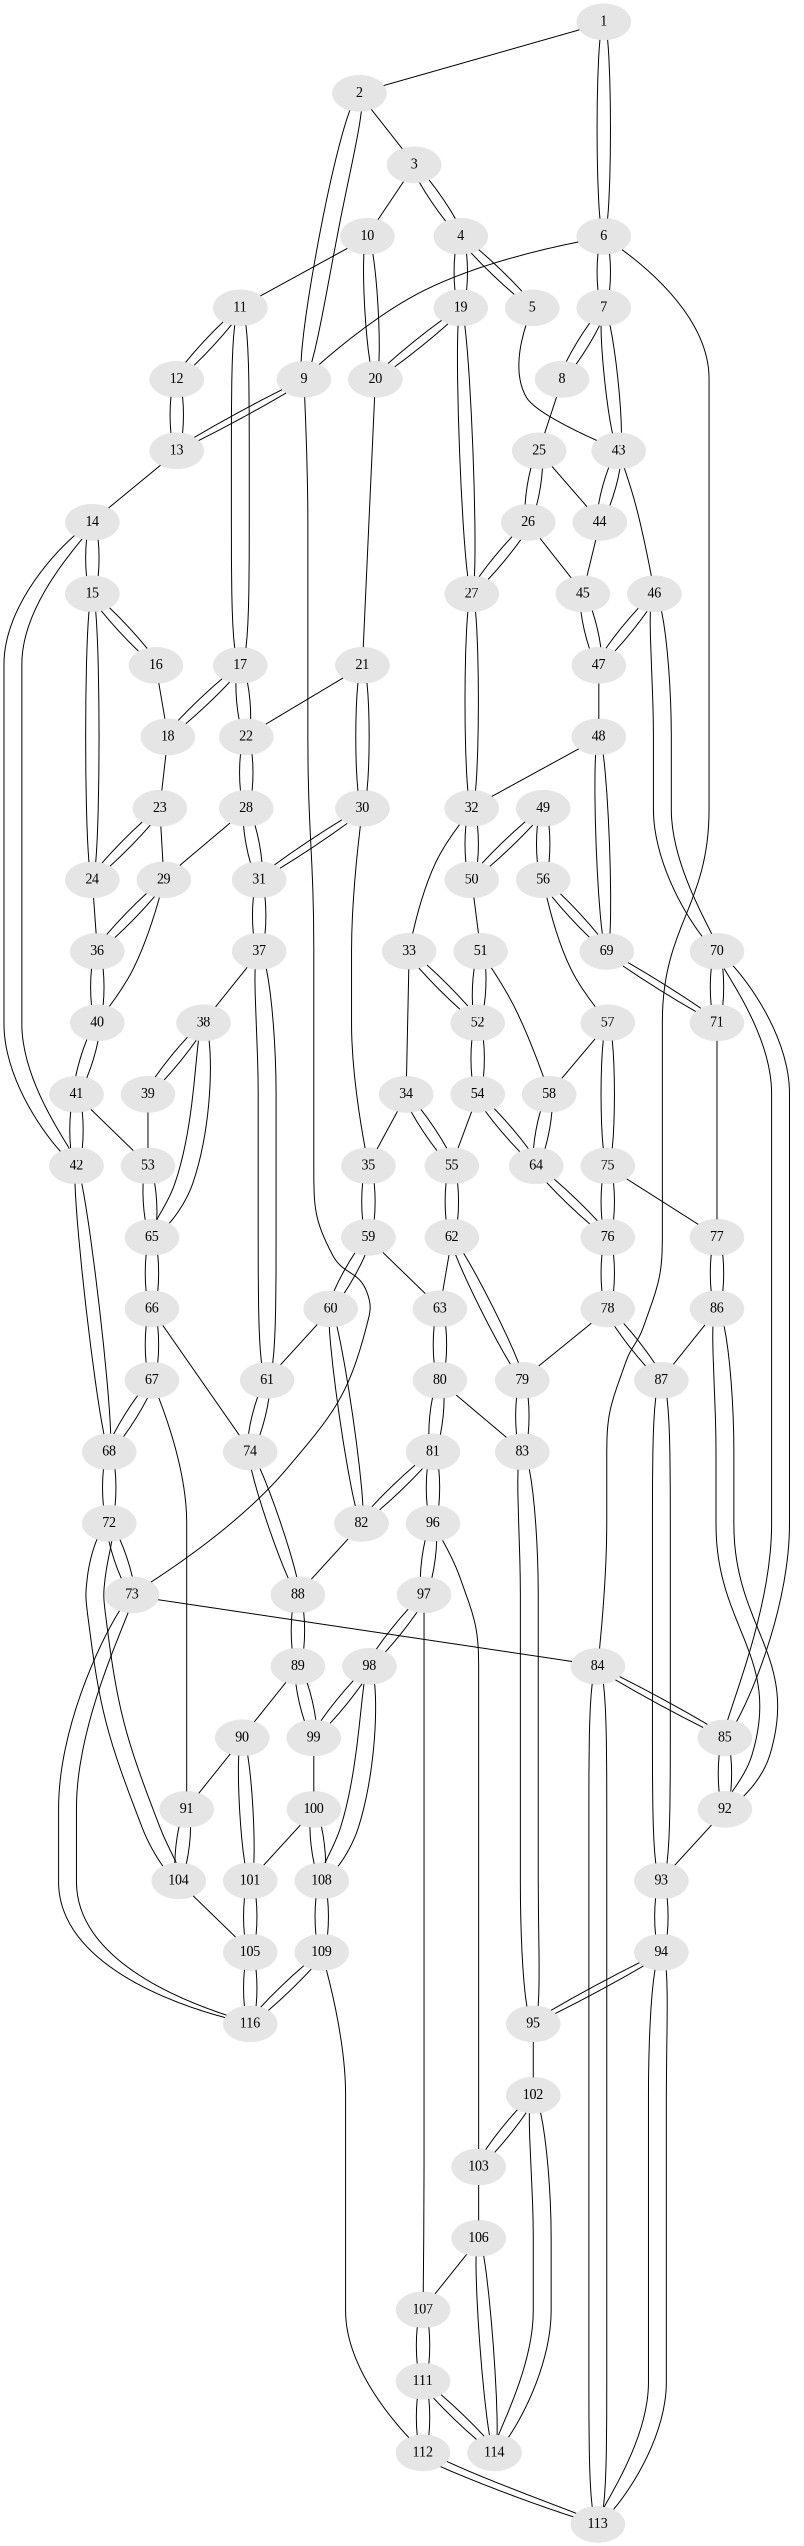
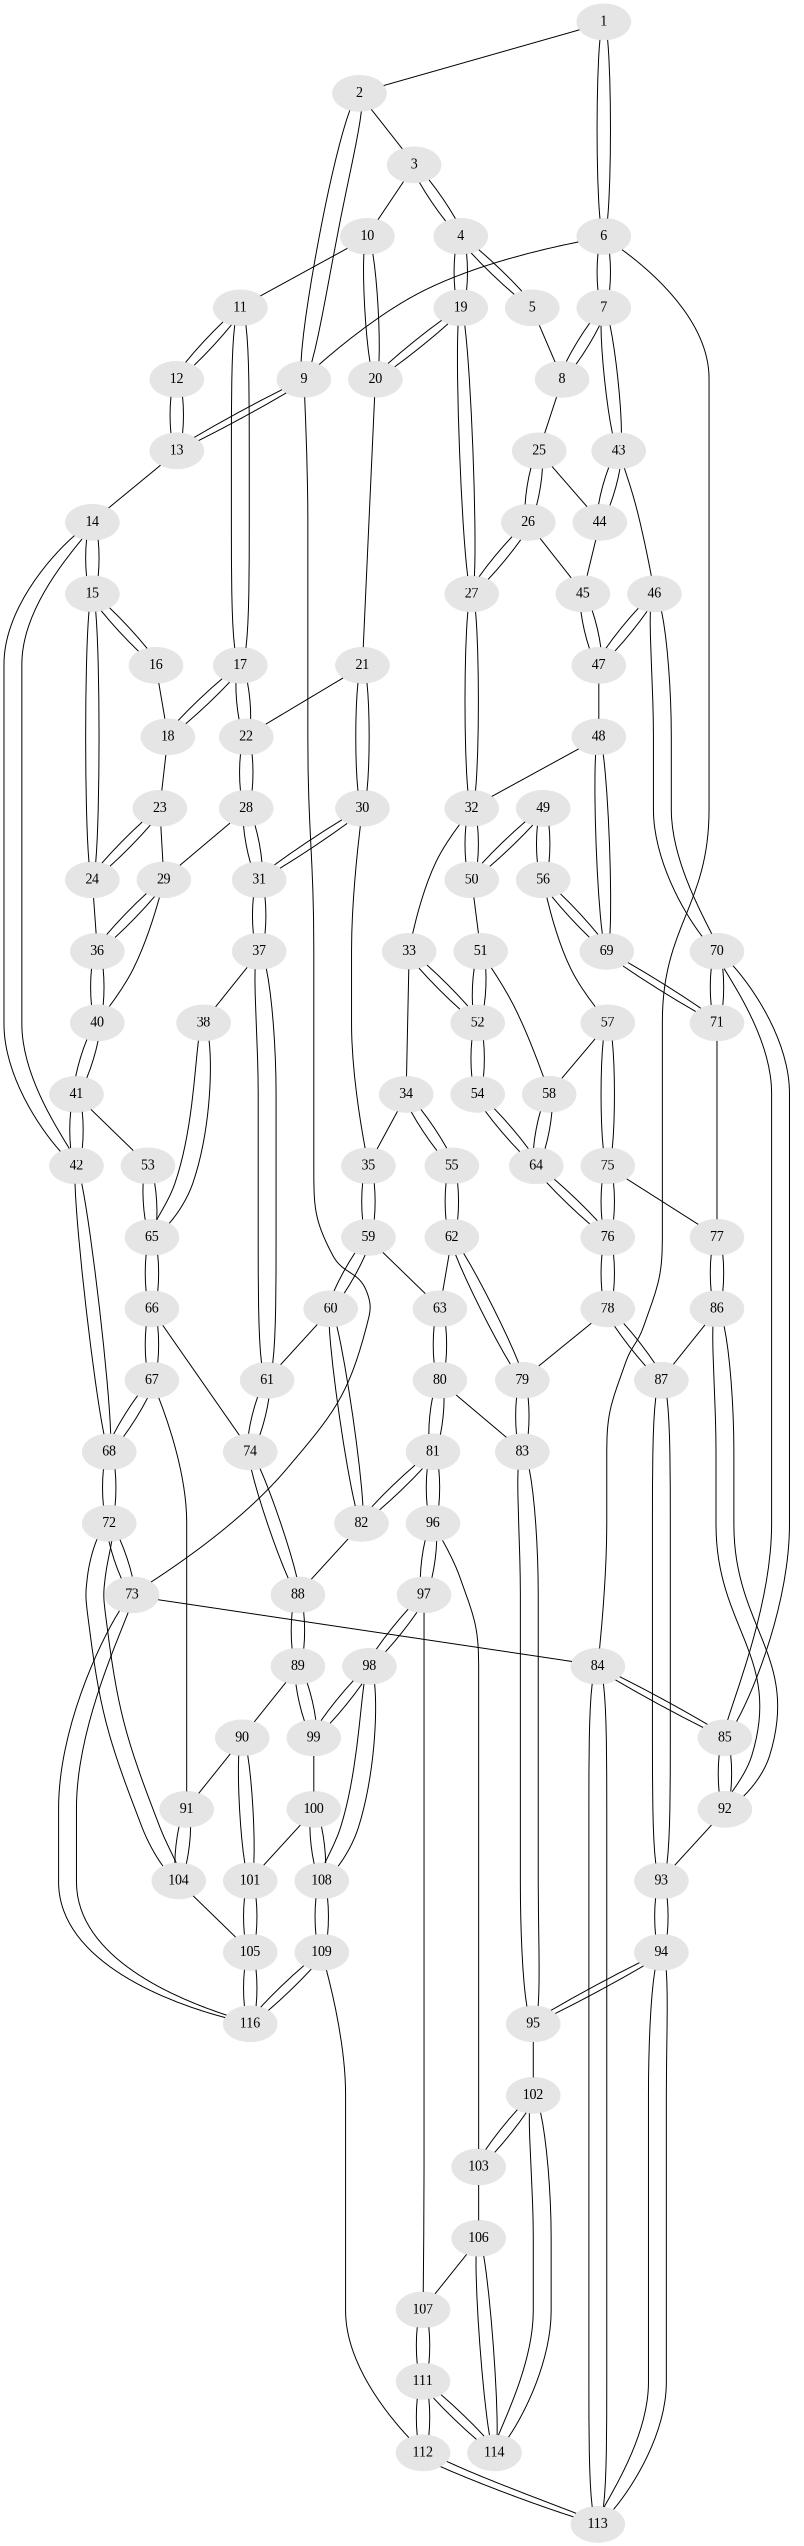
(529, 401) -> (547, 344)
(148, 1094) -> none
(465, 1130) -> none
